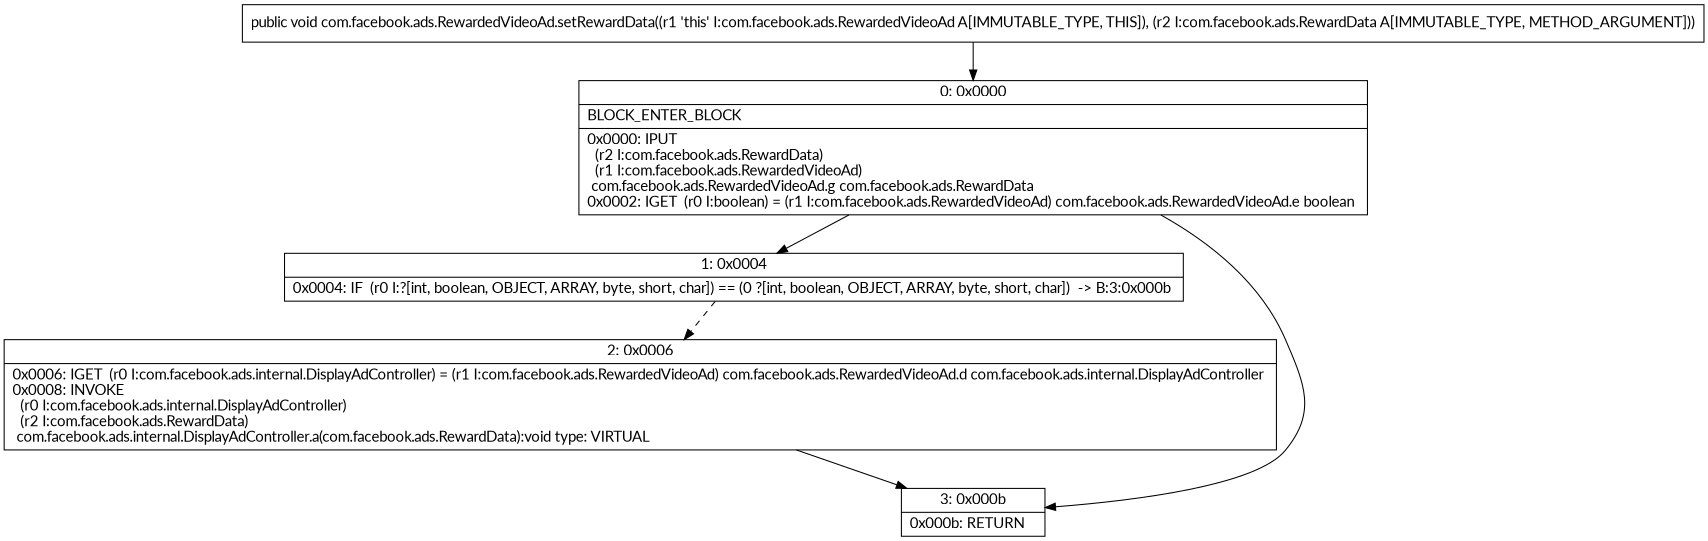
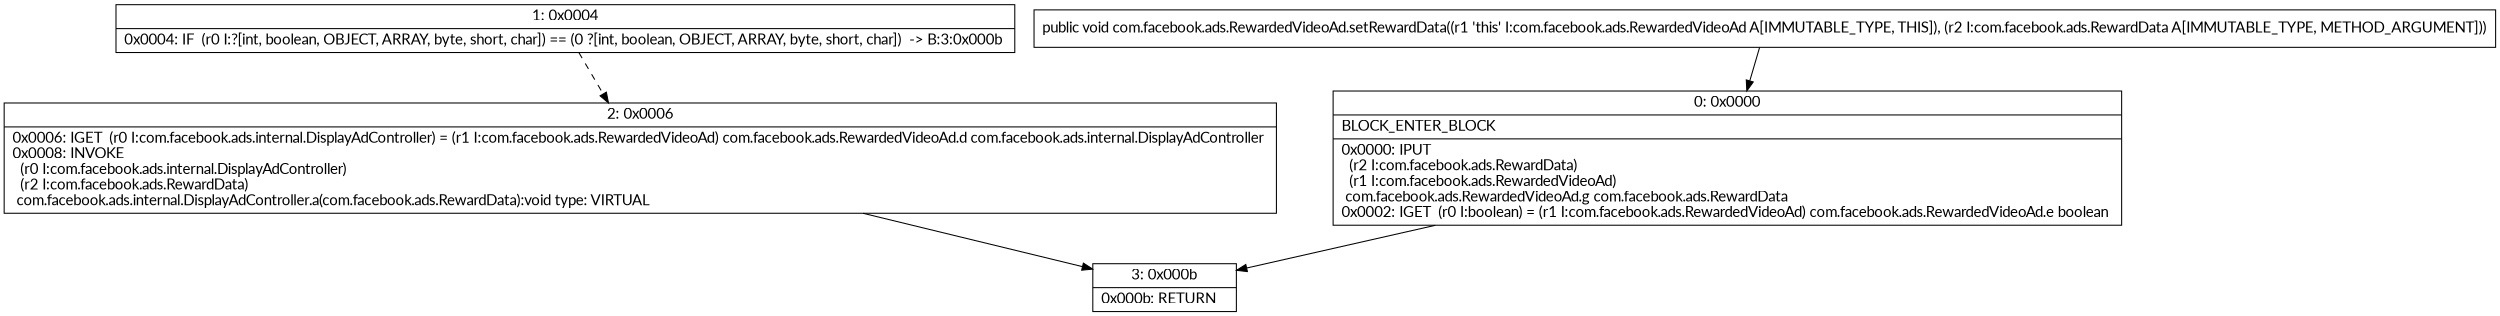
(818, 232) -> none
